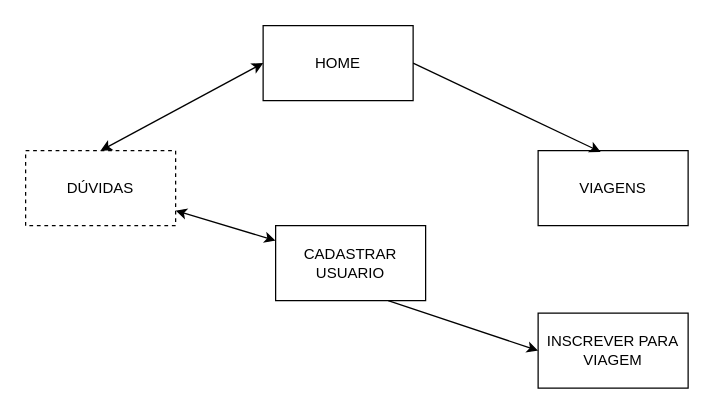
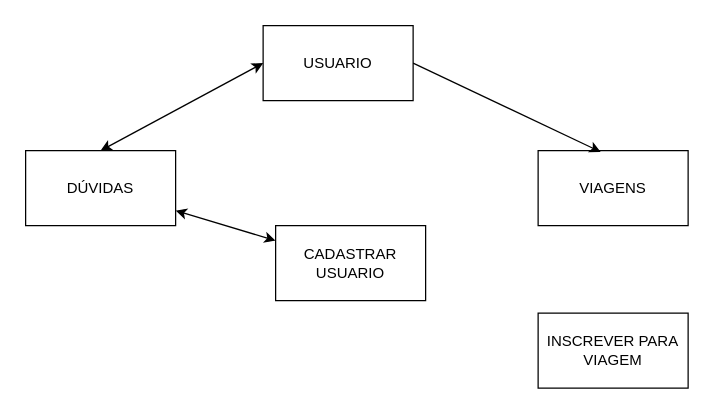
(338, 63) -> (338, 63)
(101, 188) -> (101, 188)
(459, 324) -> none
